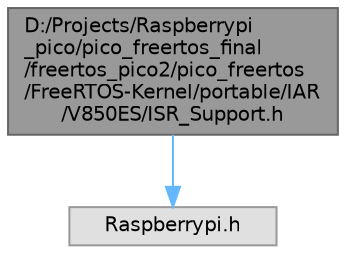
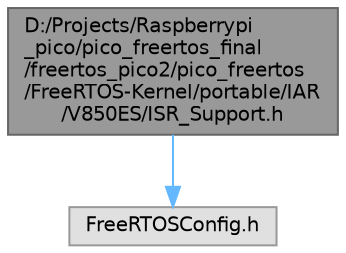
(173, 226) -> (173, 226)
